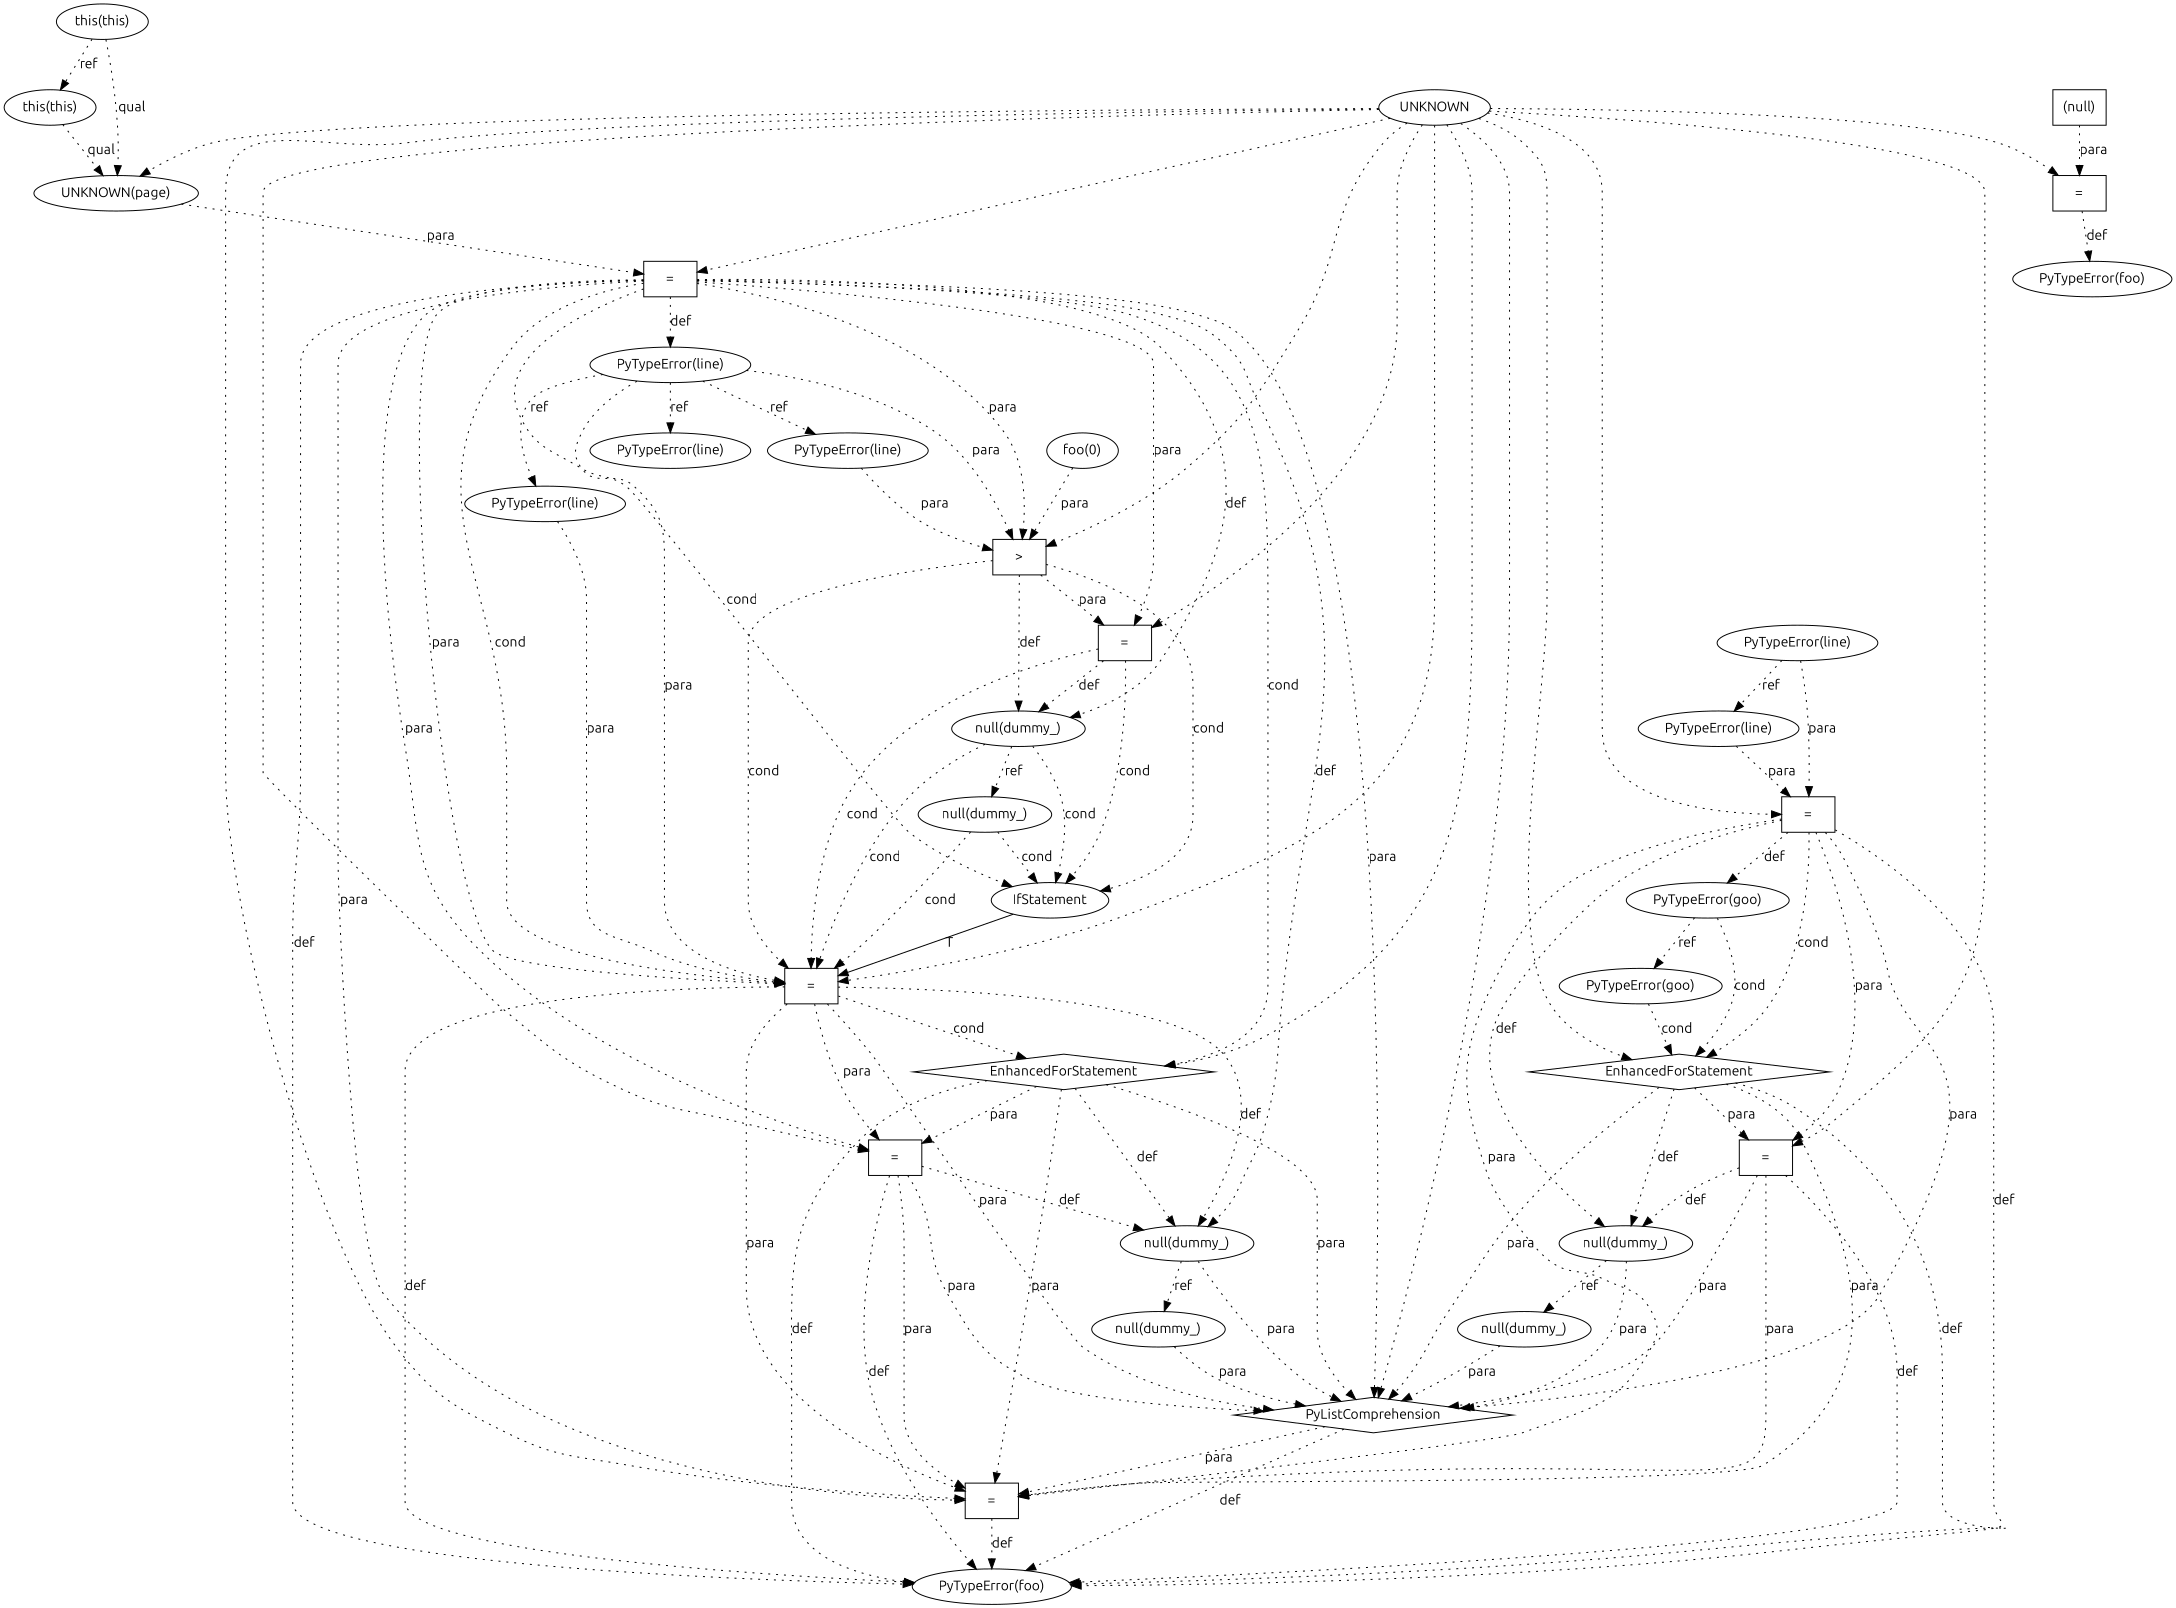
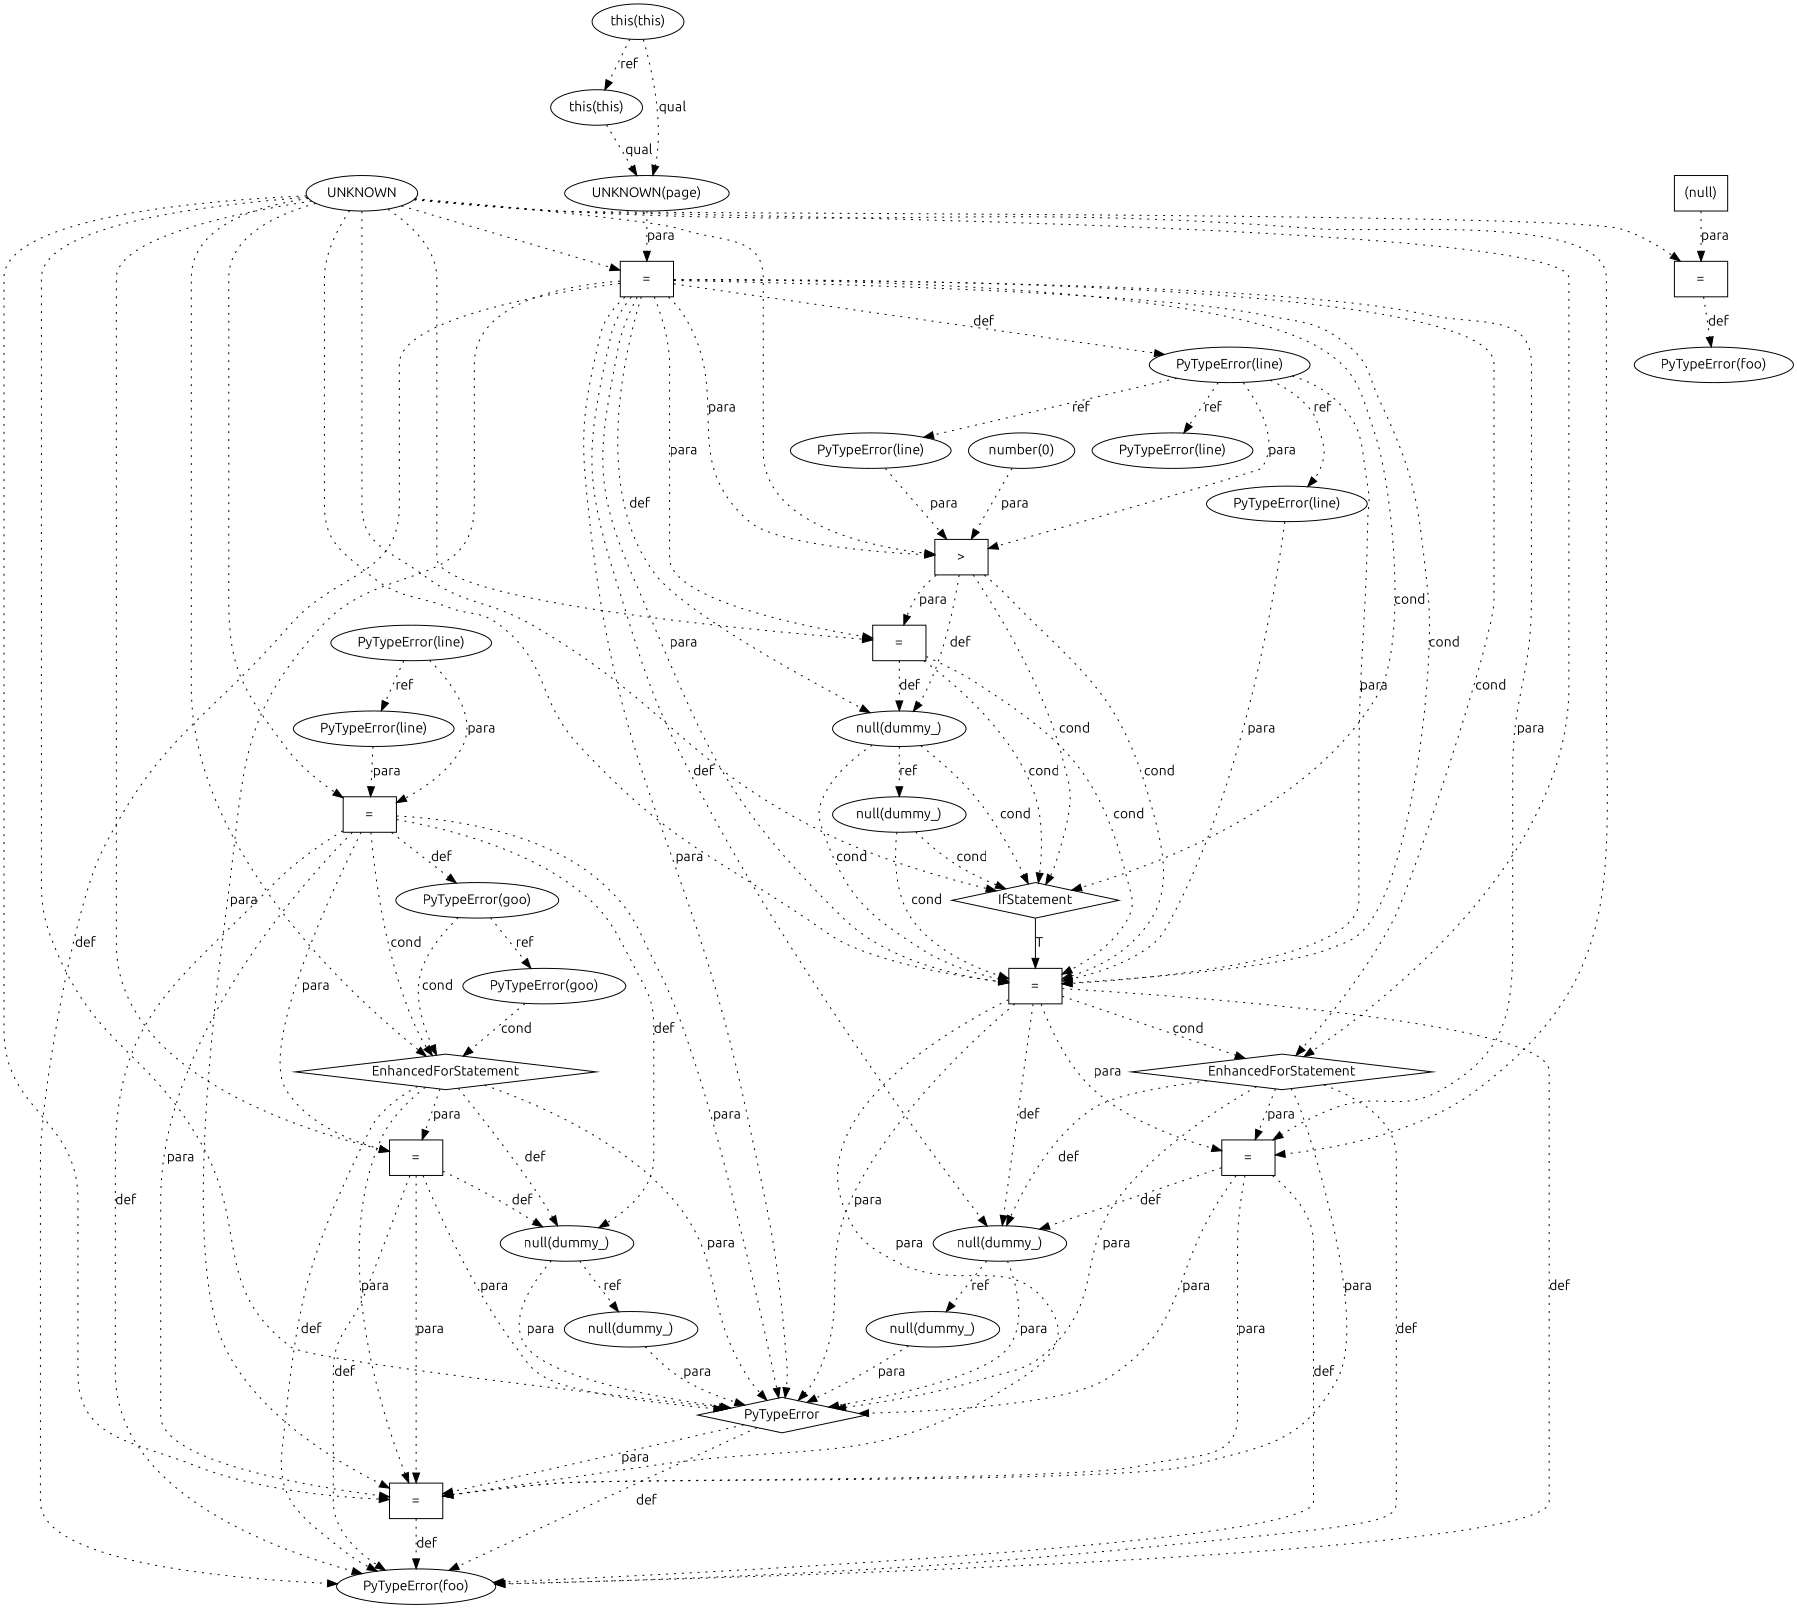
(760, 115) -> (540, 630)
(1083, 451) -> (1022, 451)
(1050, 900) -> (1035, 900)
(1373, 1415) -> (782, 1415)
